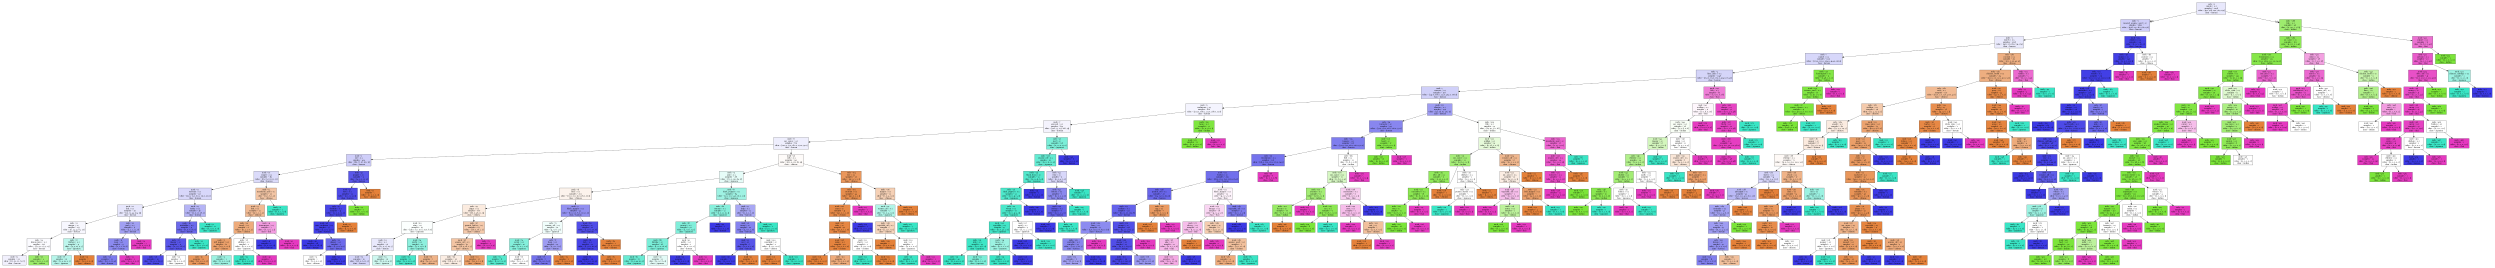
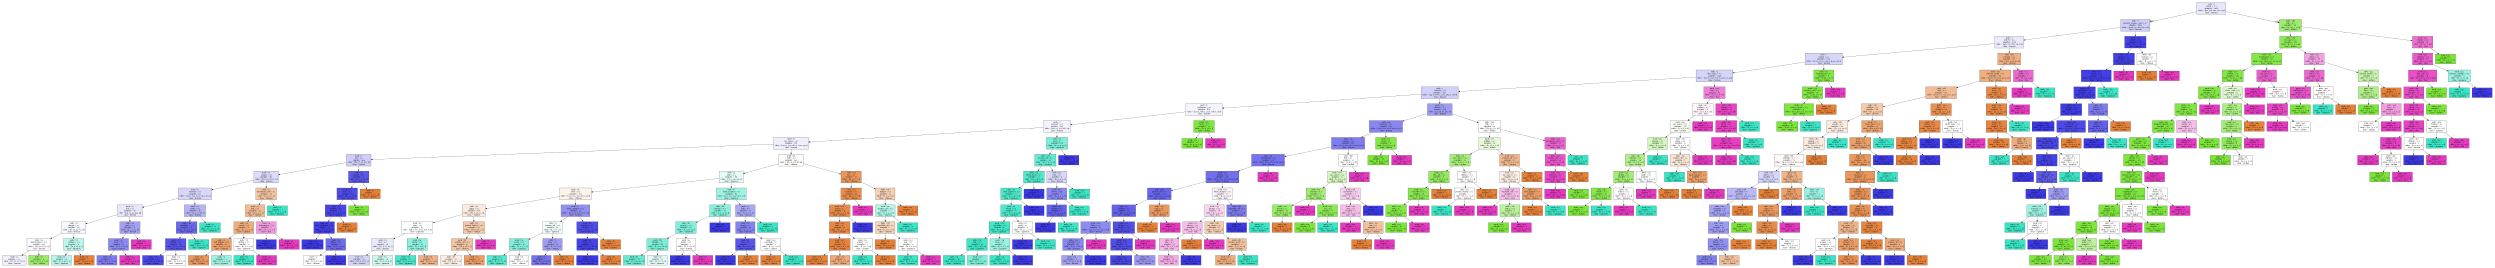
(1453, 177) -> (1450, 168)
